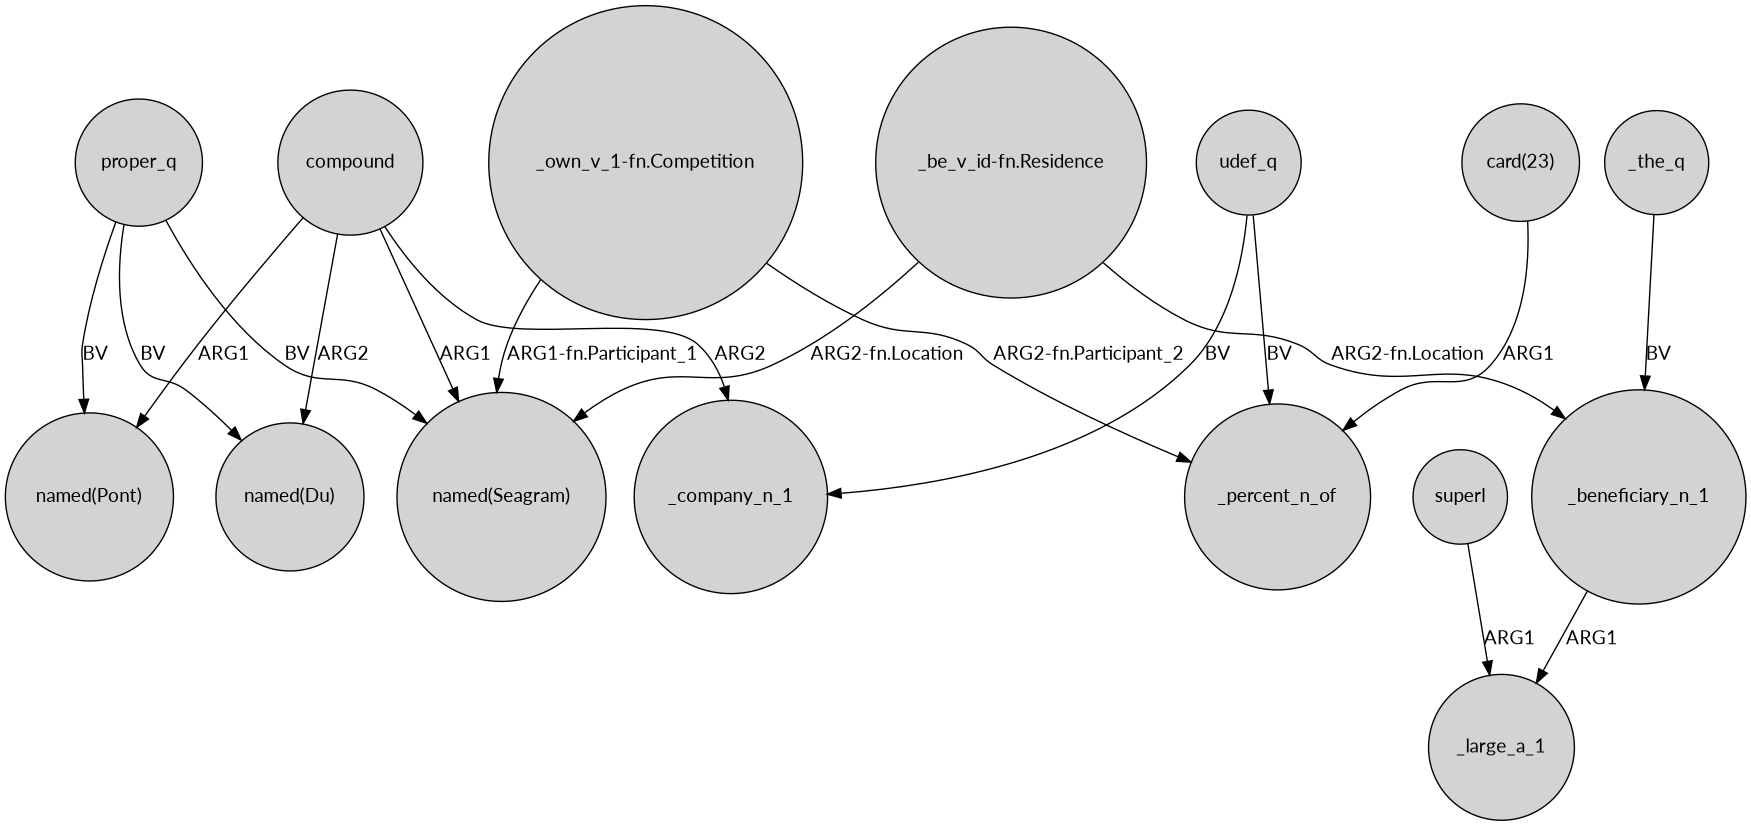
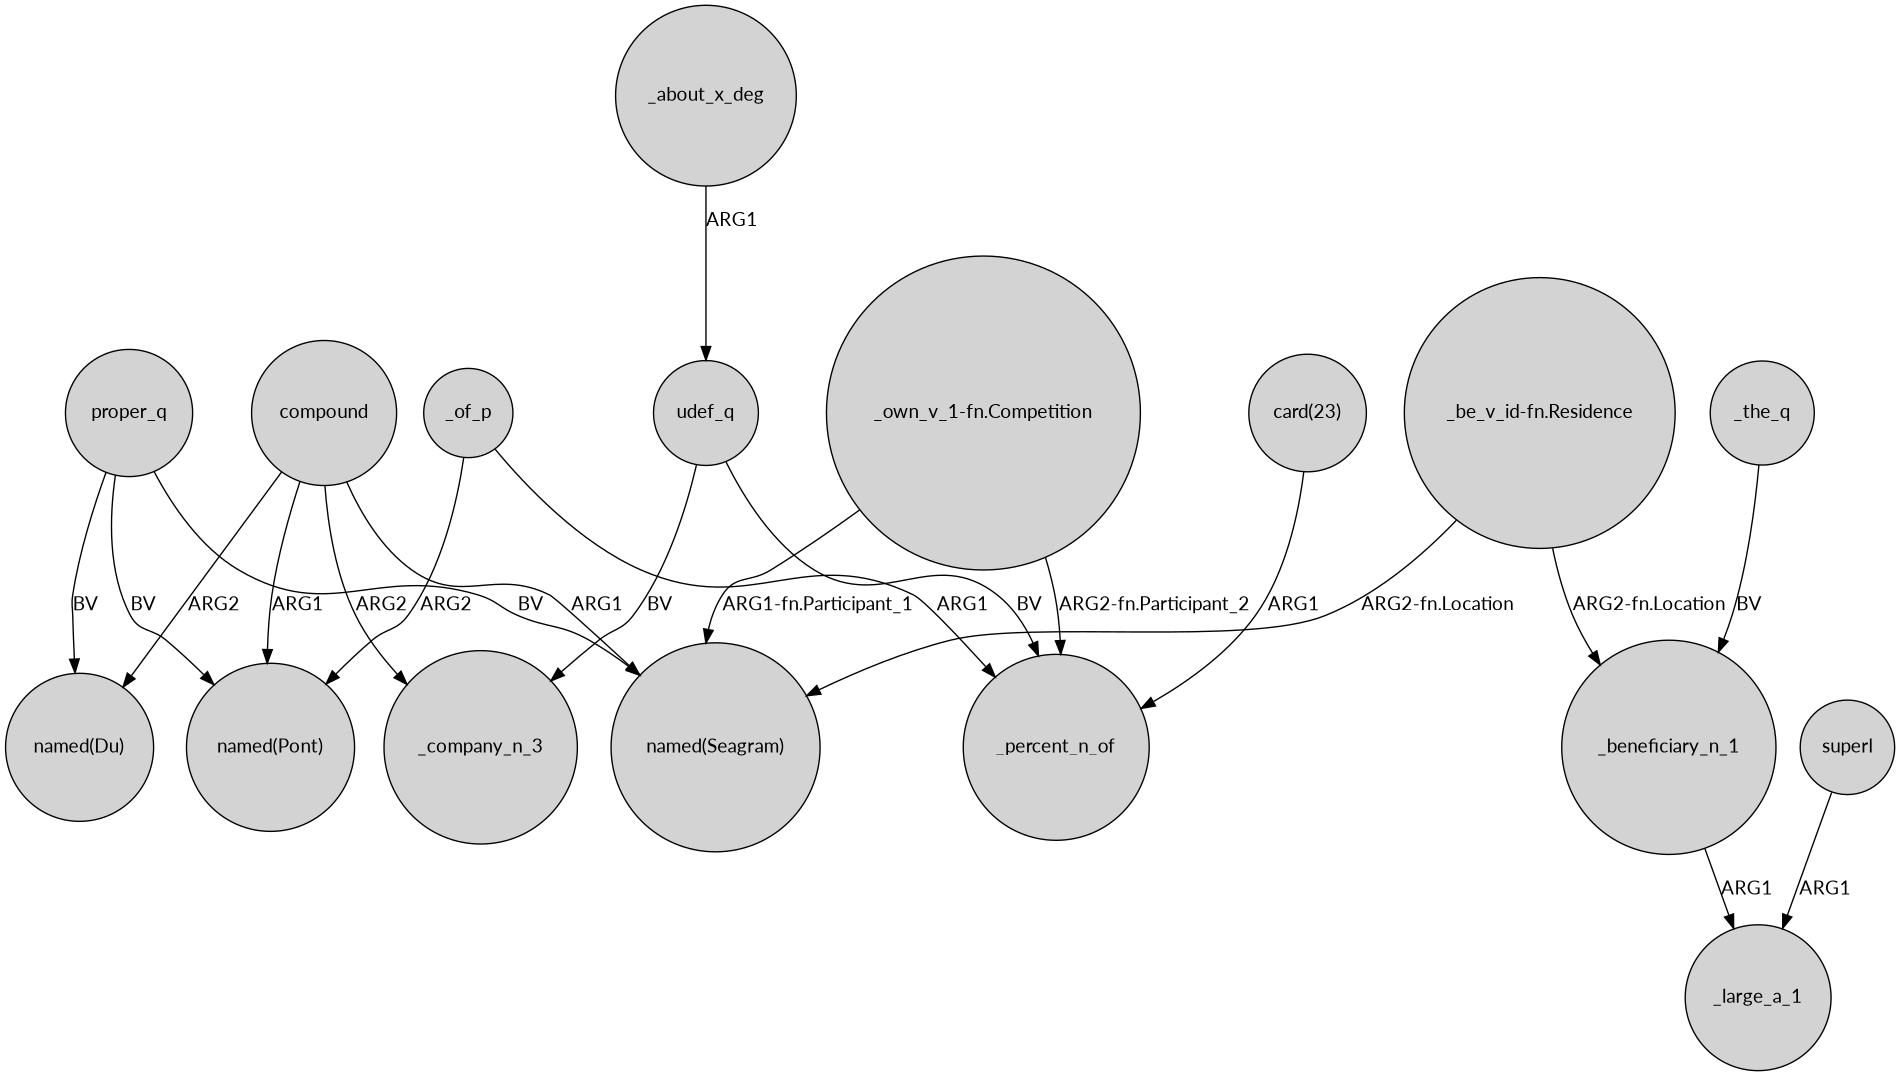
none -> (706, 96)
none -> (468, 413)
(731, 497) -> (481, 747)
